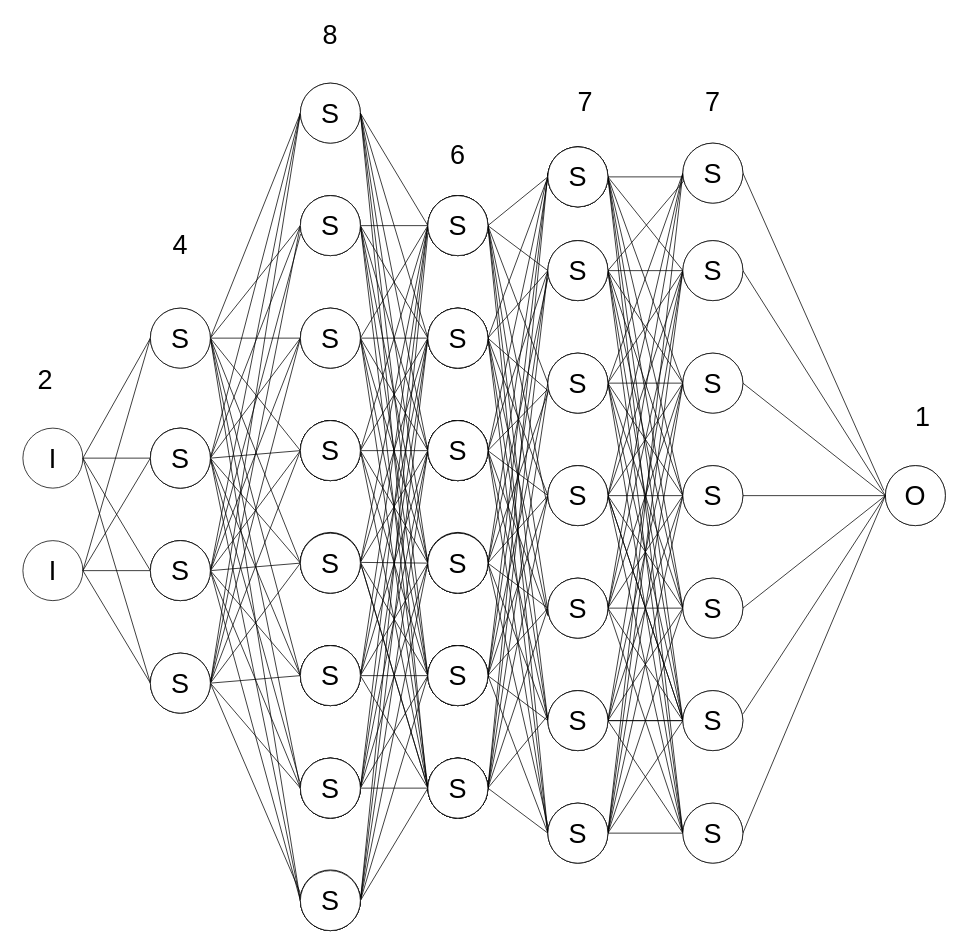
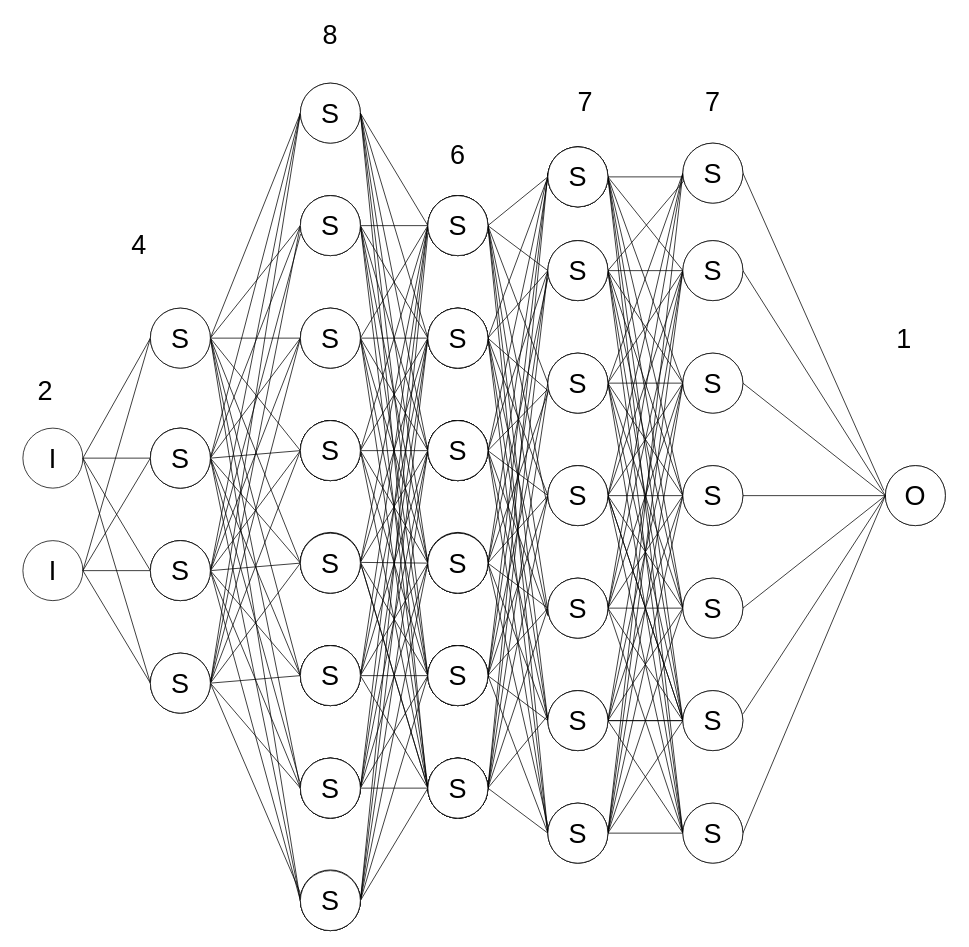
(180, 244) -> (139, 244)
(45, 379) -> (45, 390)
(923, 417) -> (904, 338)
